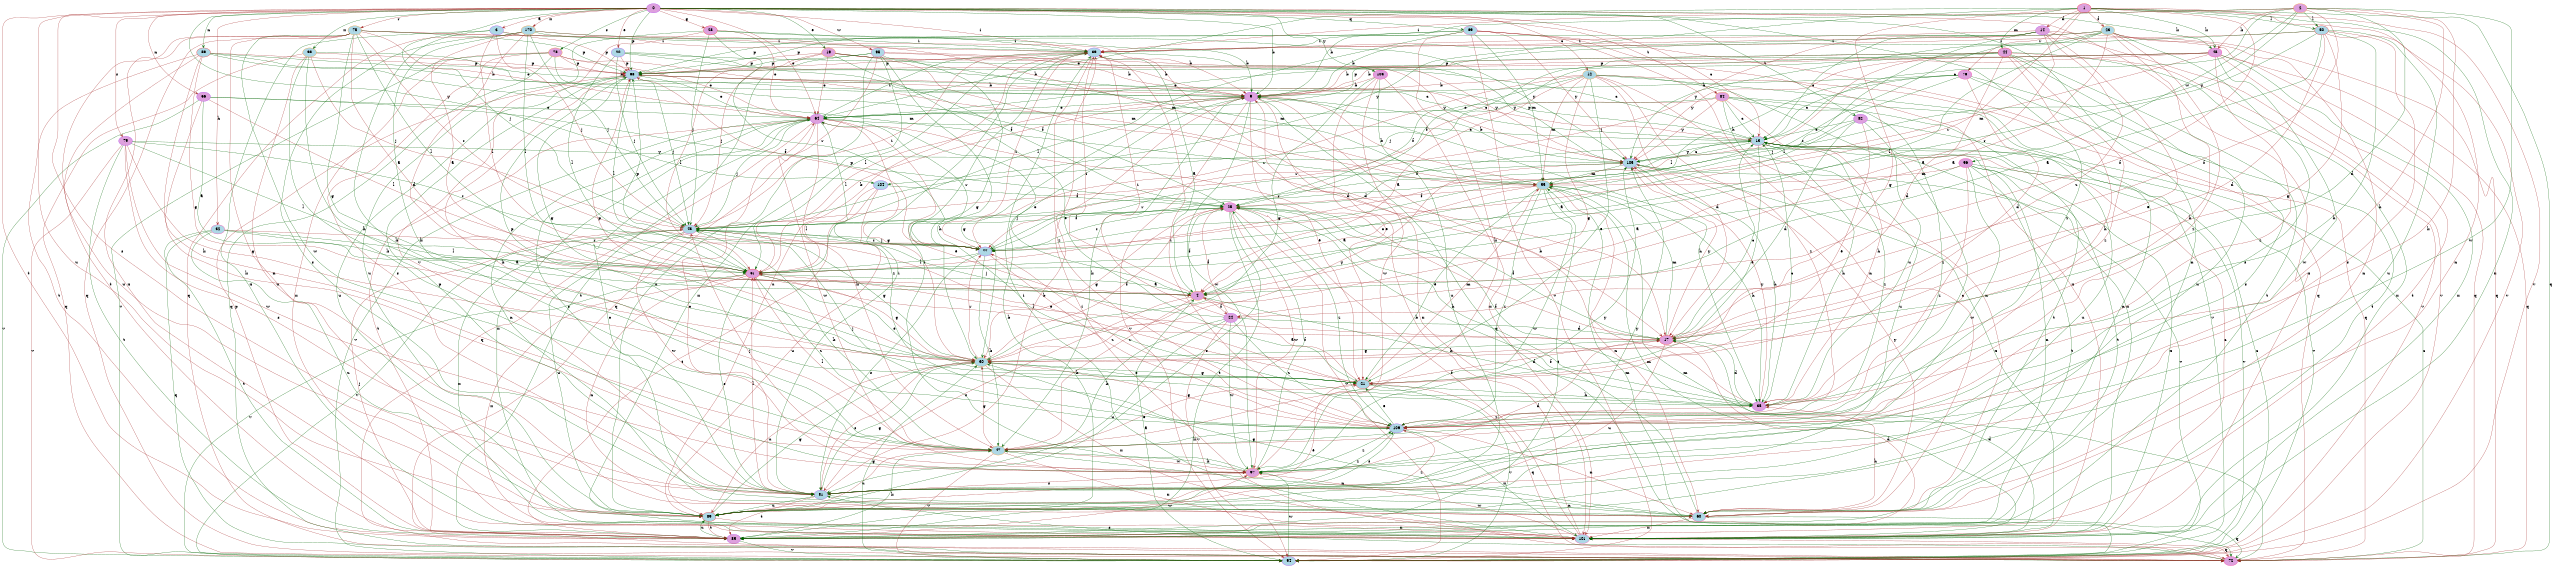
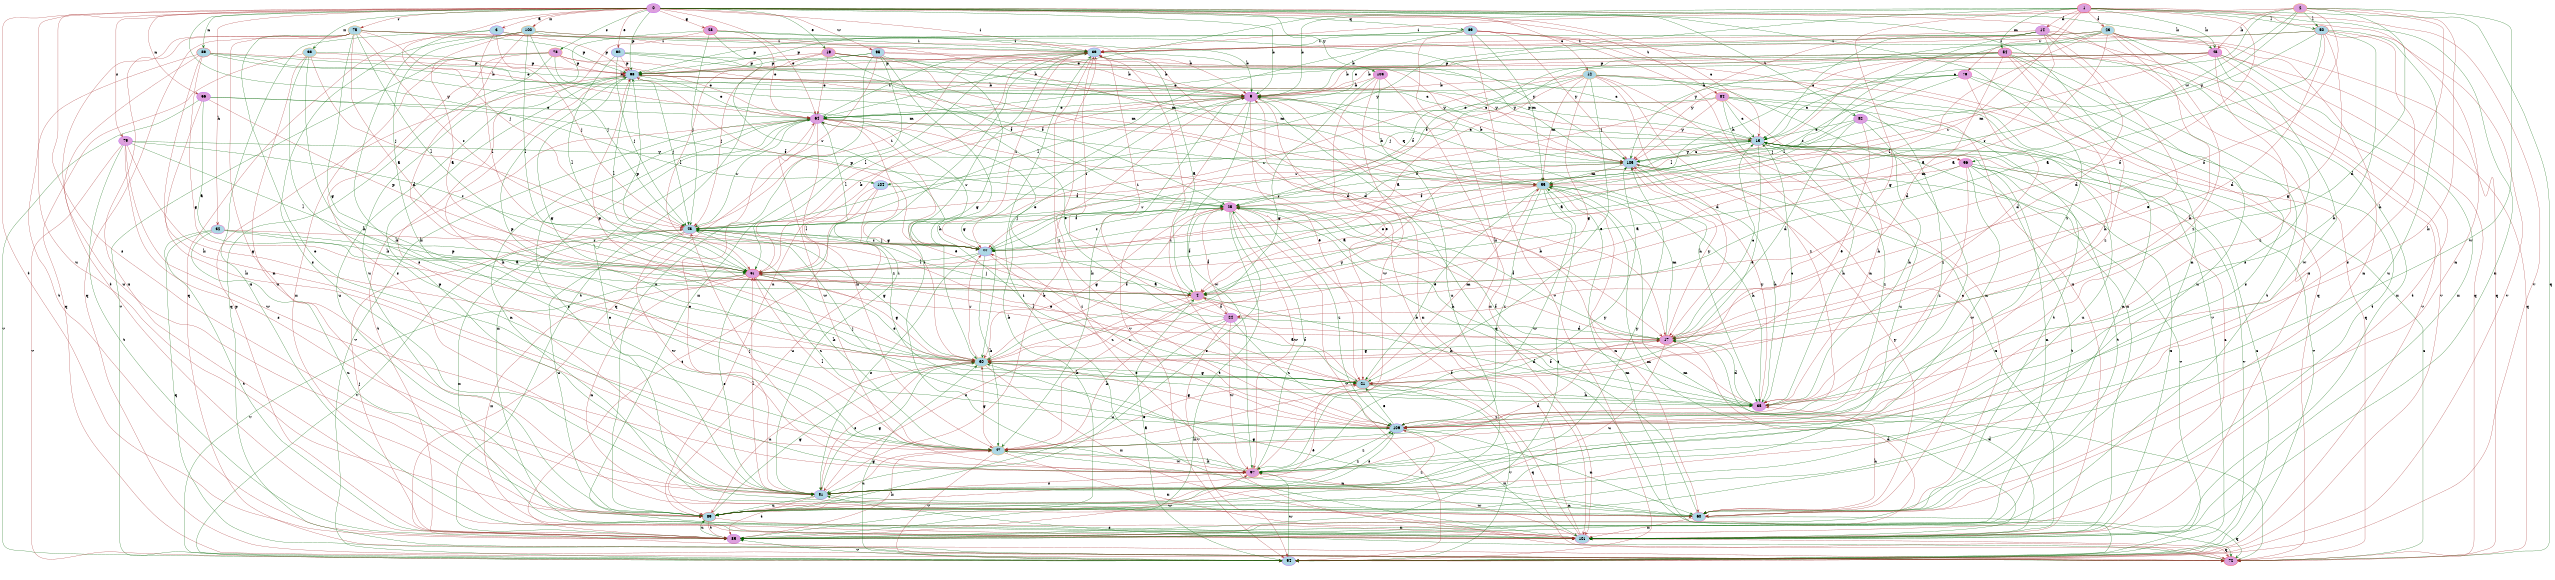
(1791, 18) -> (1640, 14)
(528, 30) -> (528, 30)
(618, 52) -> (618, 52)
(2005, 52) -> (2005, 52)
(1356, 75) -> (1356, 75)
(464, 80) -> (464, 80)
(737, 174) -> (737, 174)
(394, 185) -> (394, 185)
(2076, 185) -> (2076, 185)
(1454, 234) -> (1454, 234)
(315, 251) -> (315, 251)
(453, 251) -> (453, 251)
(419, 263) -> (419, 263)
(1910, 263) -> (1910, 263)
(1102, 384) -> (1102, 384)
(1230, 396) -> (1230, 396)
(1542, 461) -> (1542, 461)
(889, 495) -> (889, 495)
(1036, 549) -> (1417, 147)
(1009, 558) -> (1012, 557)
(2231, 561) -> (2231, 561)
